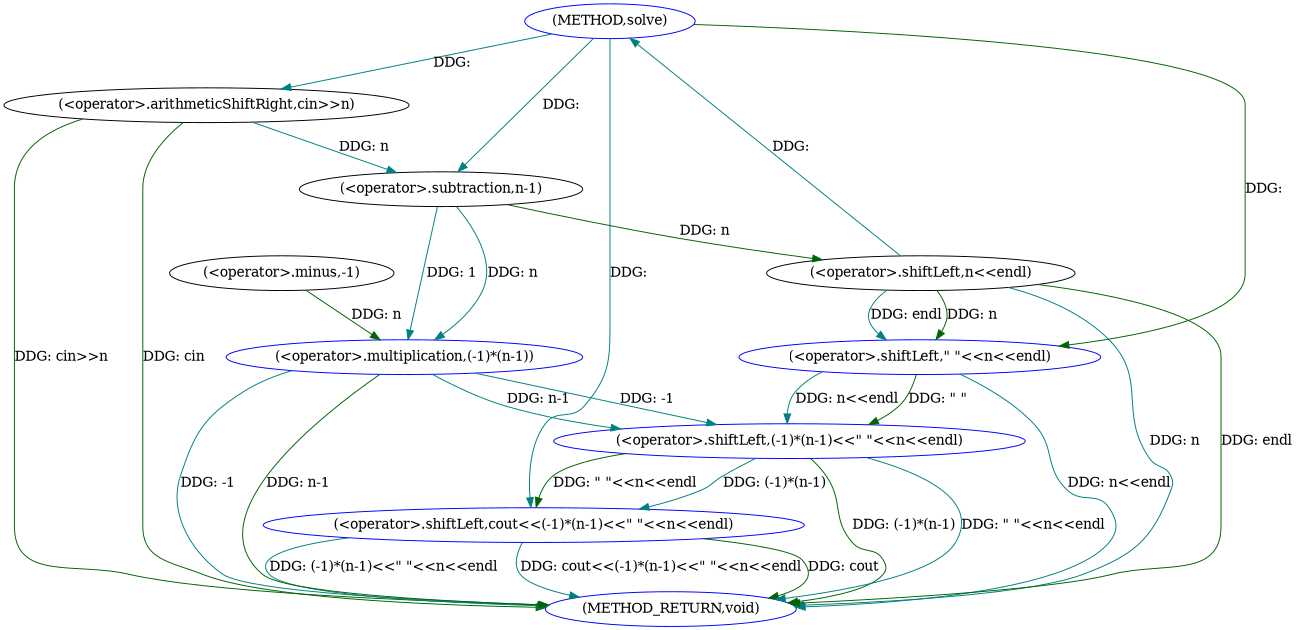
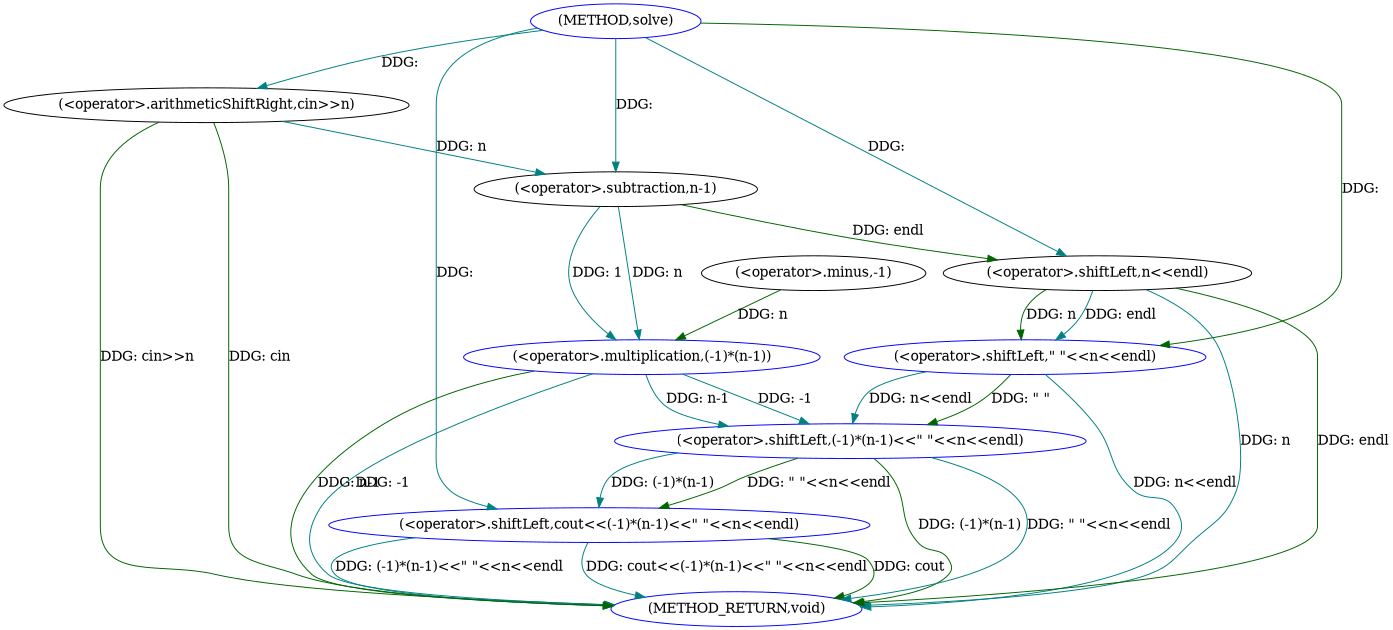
(769, 150) -> (852, 145)
(705, 231) -> (888, 231)
